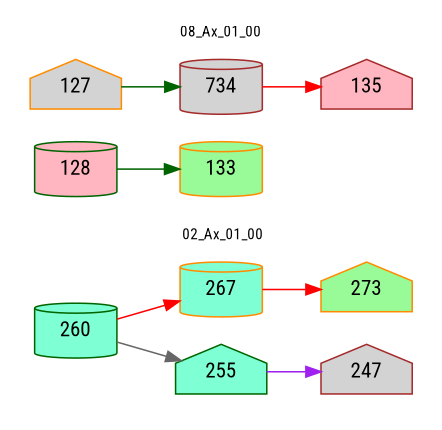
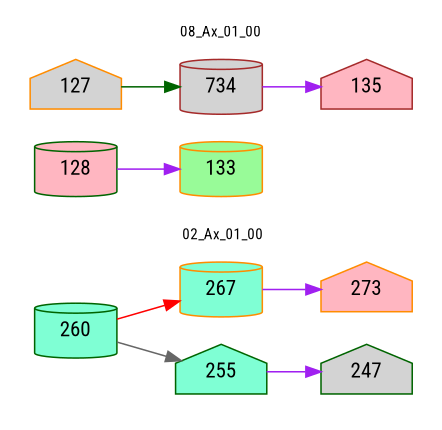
(284, 87) -> (284, 87)
(141, 169) -> (141, 169)
(284, 289) -> (284, 289)
(367, 289) -> (367, 289)
(367, 372) -> (367, 372)
